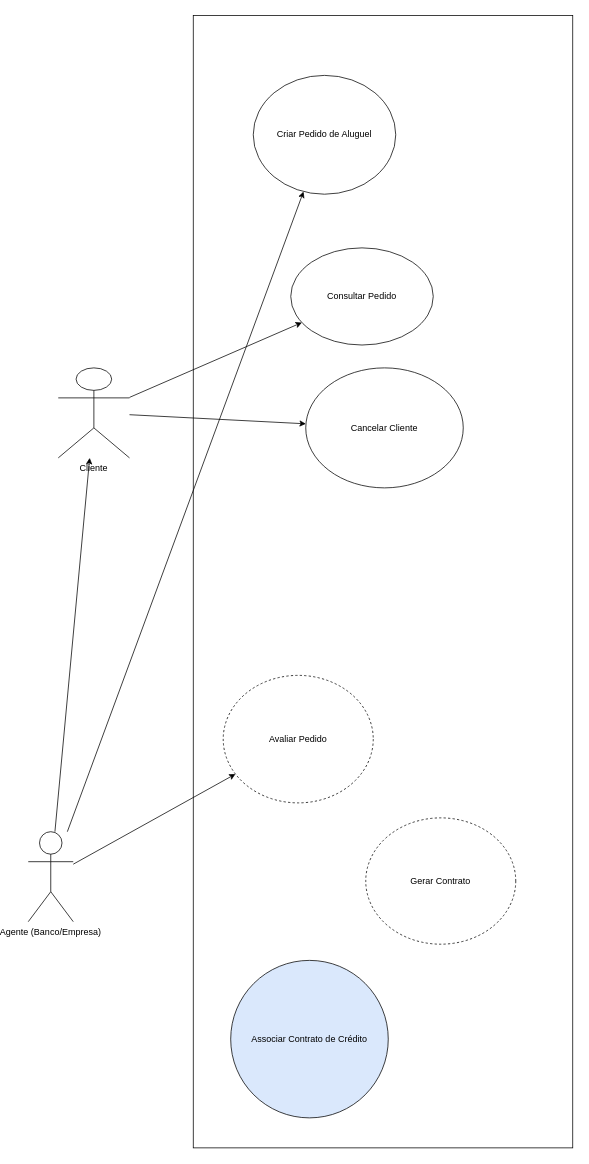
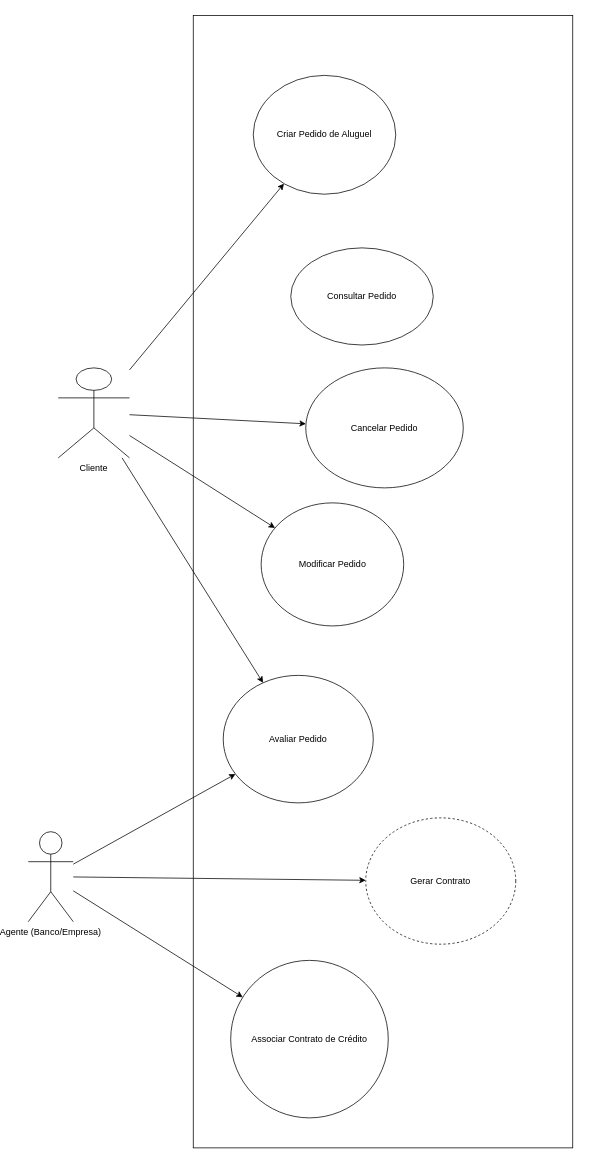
none -> (205, 279)
(214, 361) -> (191, 568)
(384, 428) -> (384, 428)
none -> (200, 480)
(184, 514) -> (121, 878)
none -> (332, 564)
(72, 646) -> (155, 942)
(298, 739) -> (298, 739)
(309, 1039) -> (309, 1039)
